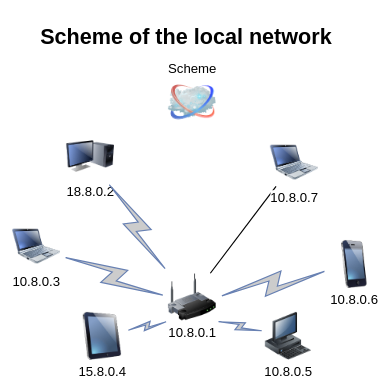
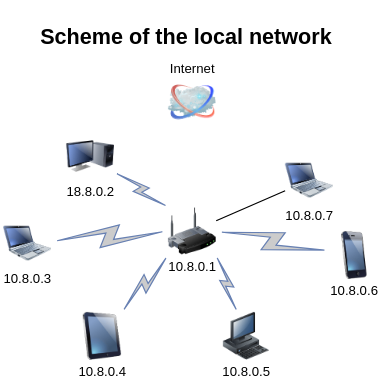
(193, 69) -> (193, 69)
(294, 162) -> (309, 180)
(36, 246) -> (27, 243)
(354, 264) -> (354, 255)
(192, 297) -> (192, 231)
(288, 336) -> (246, 336)
(103, 372) -> (103, 372)
